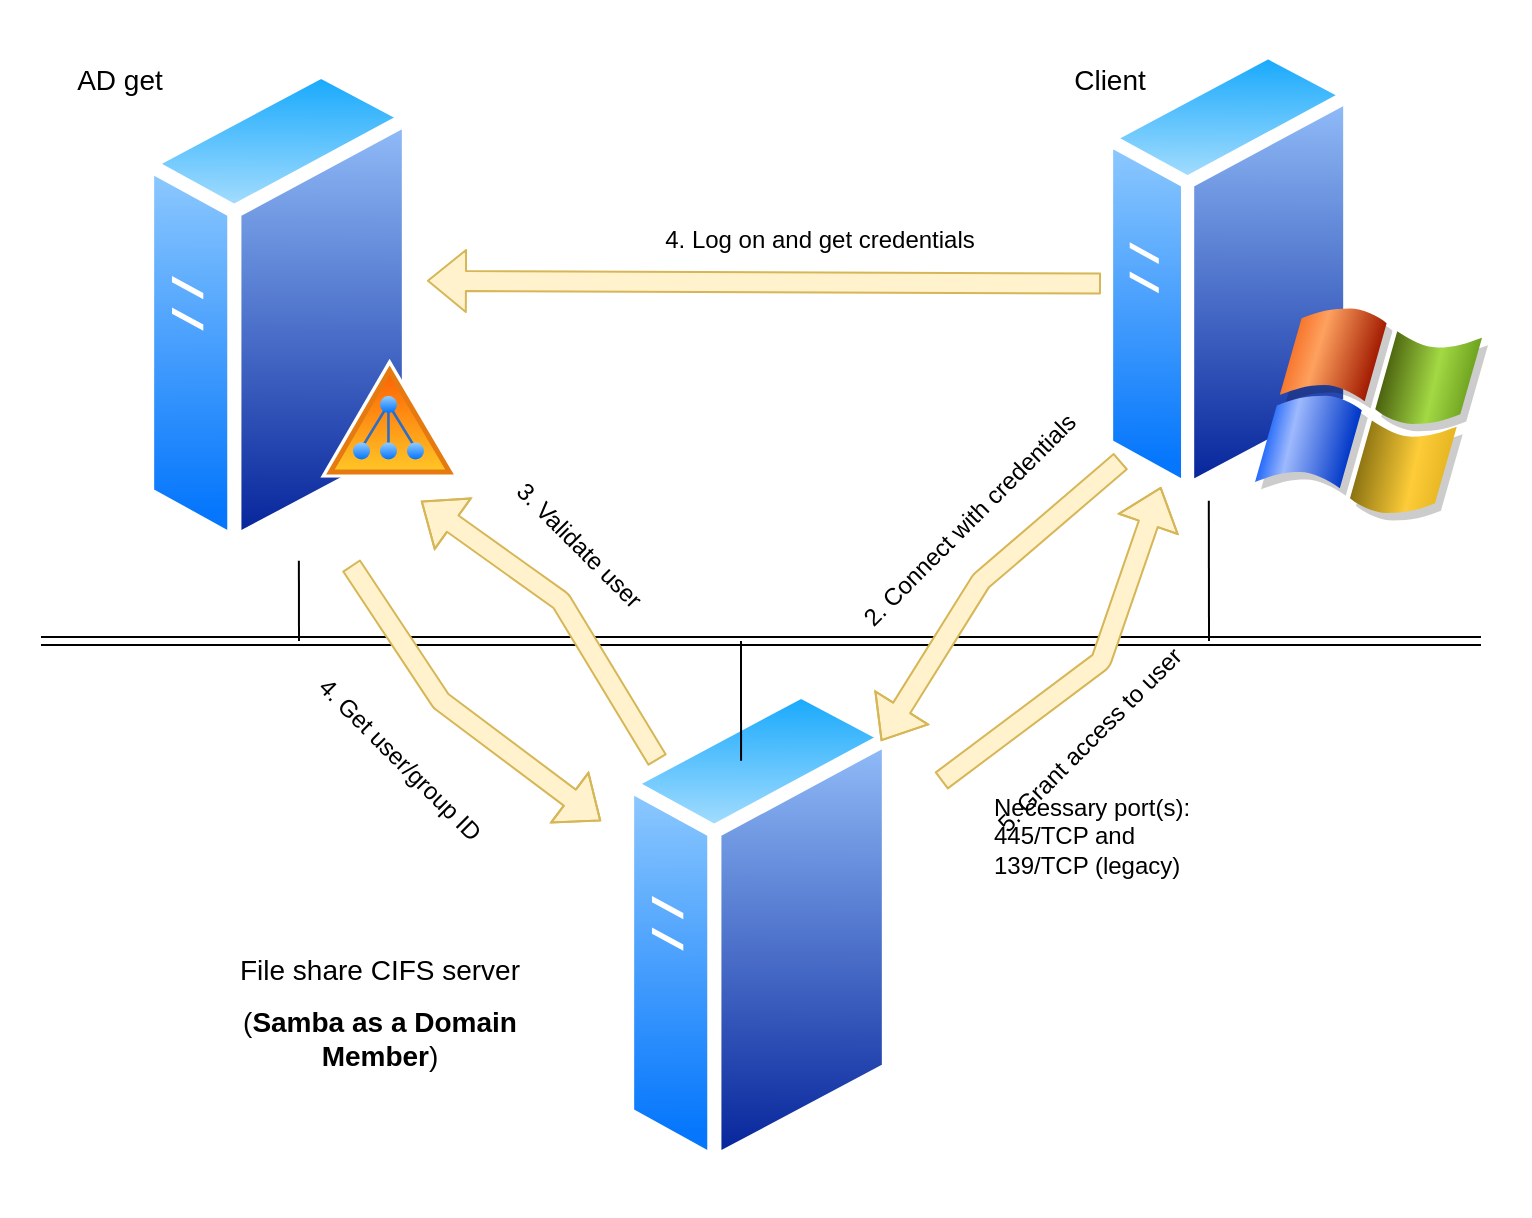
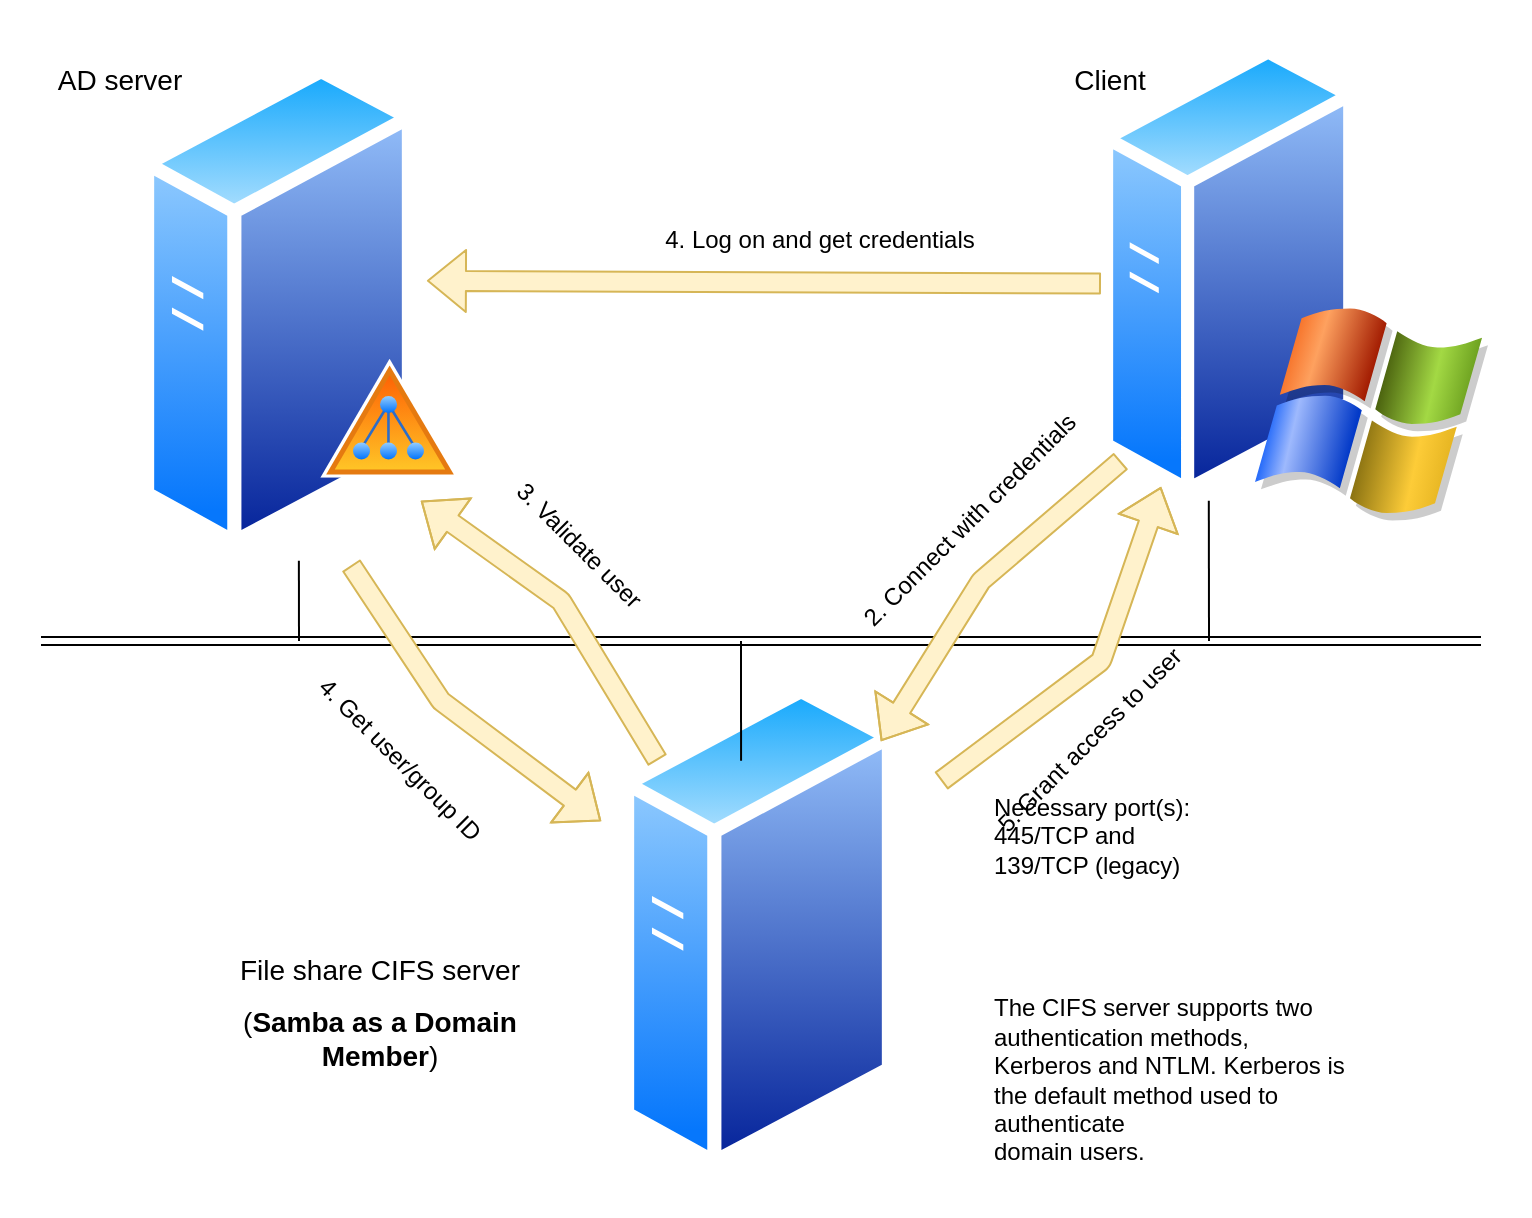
(121, 81) -> (121, 81)
none -> (1171, 1081)
